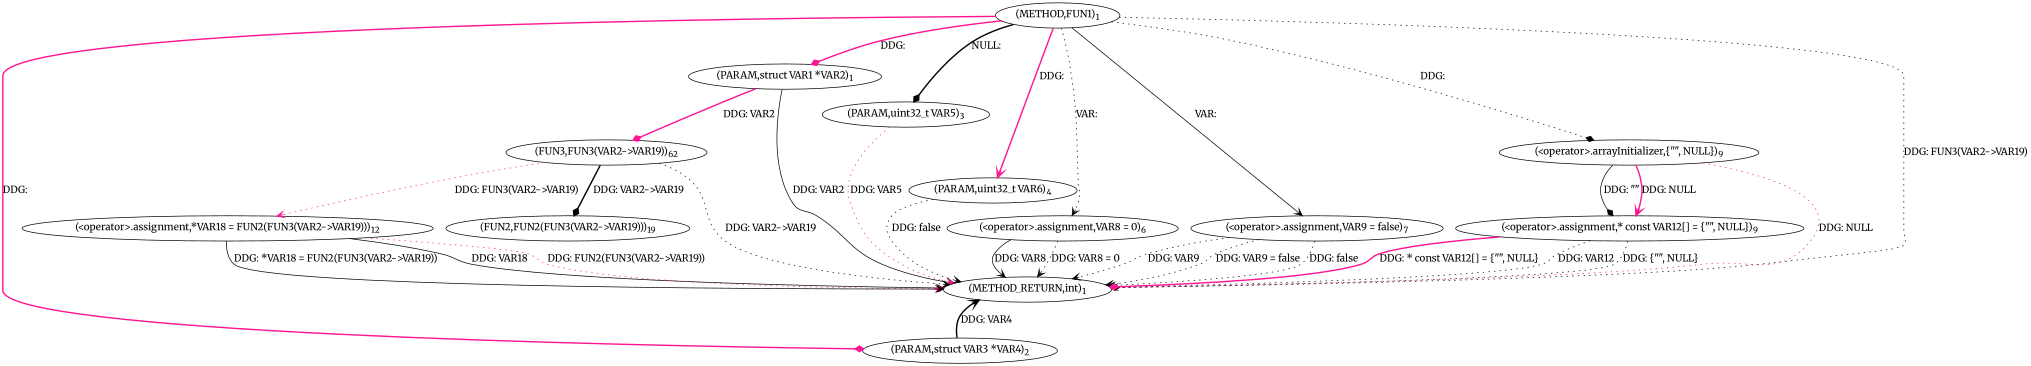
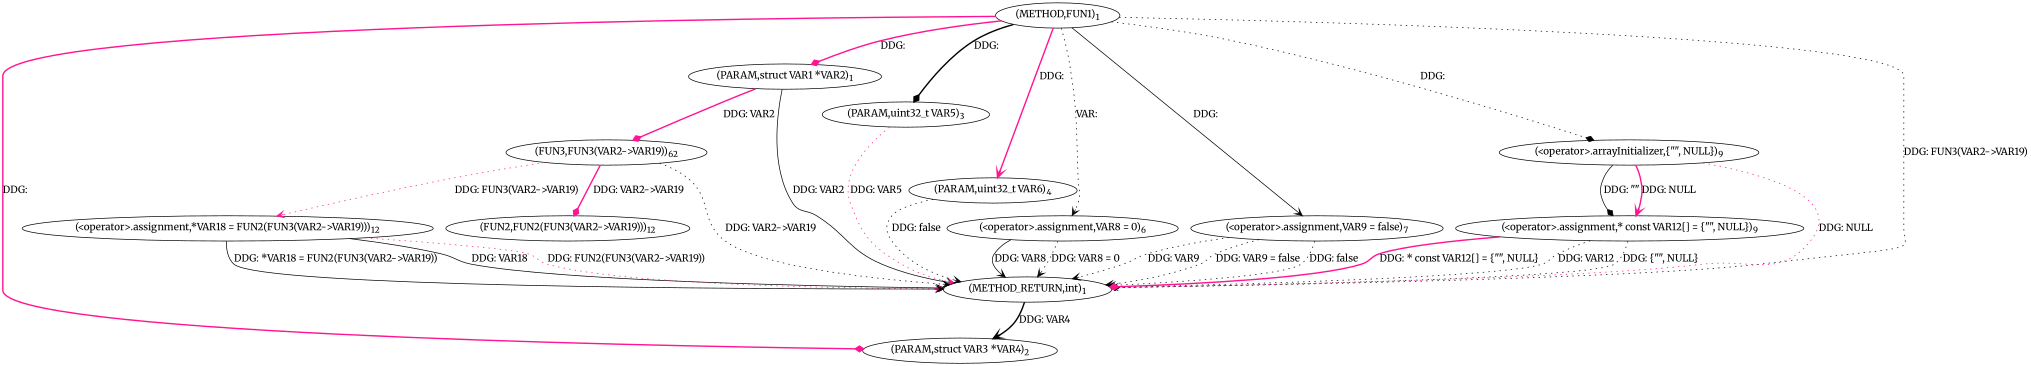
(988, 46) -> (988, 46)
(1207, 115) -> (1207, 115)
(589, 187) -> (589, 187)
(651, 227) -> (651, 227)
(959, 318) -> (1015, 321)
